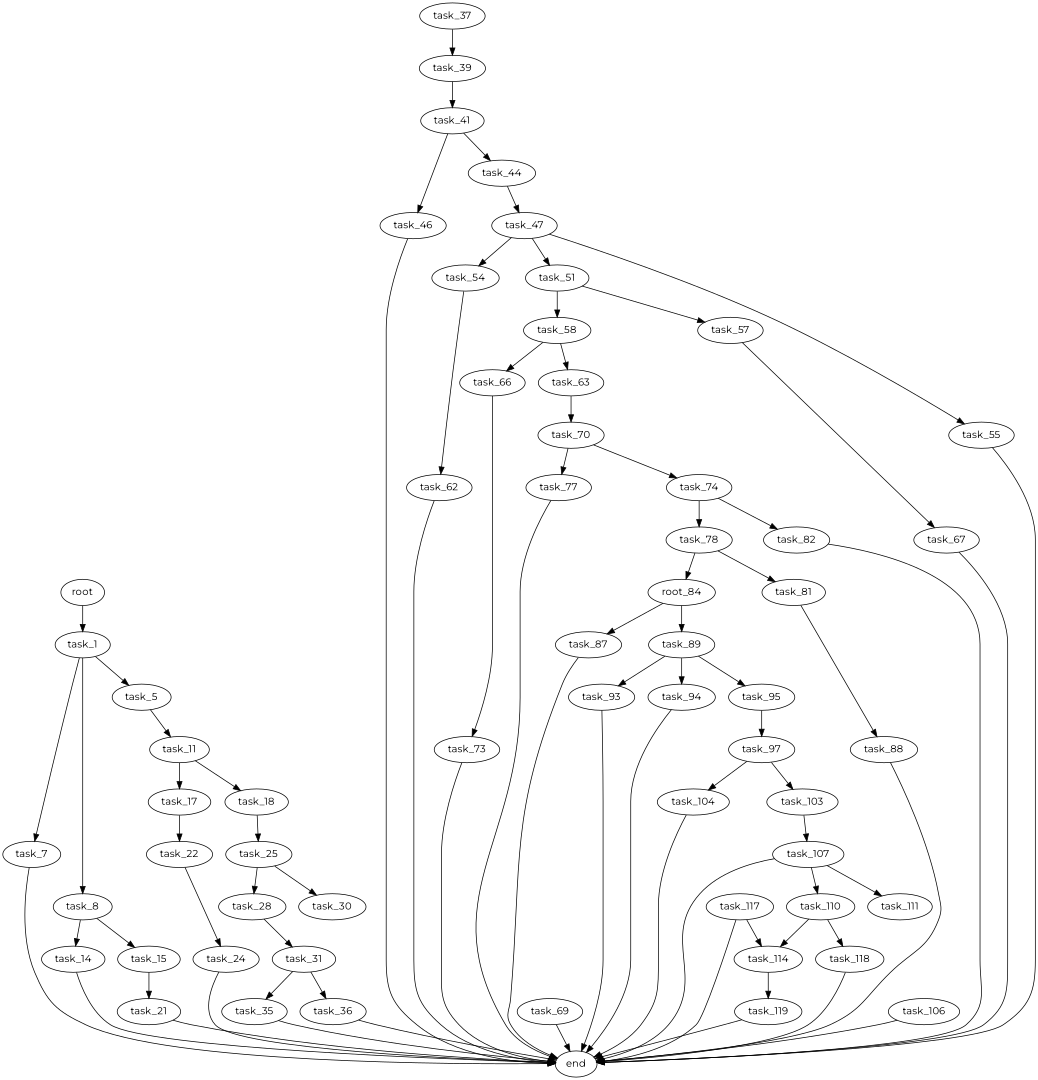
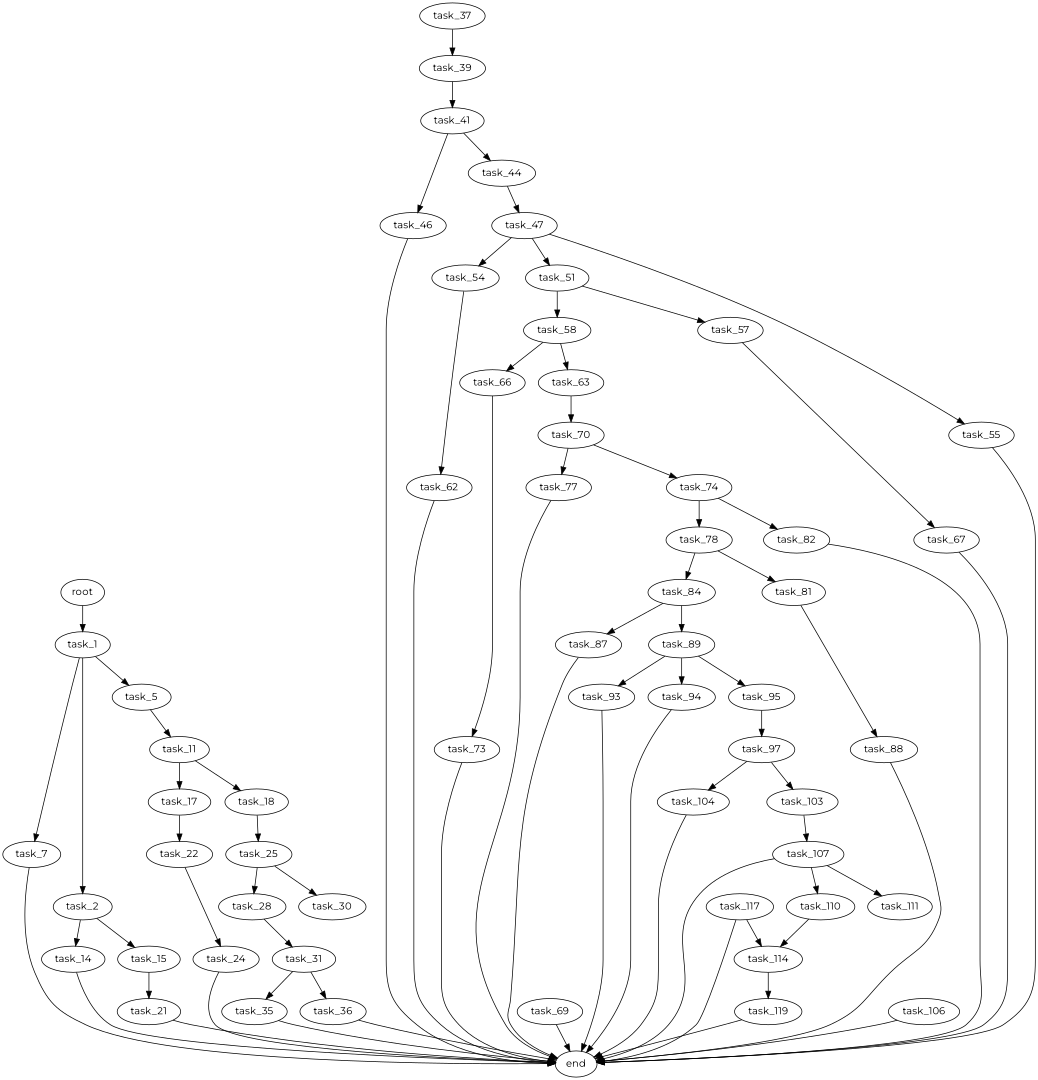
(682, 592) -> (682, 592)
(83, 907) -> (83, 907)
(850, 959) -> none
